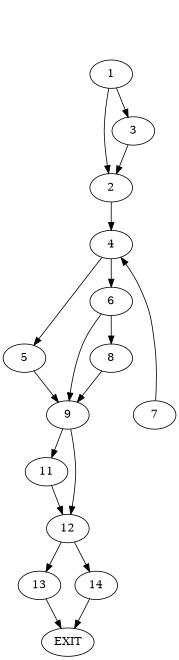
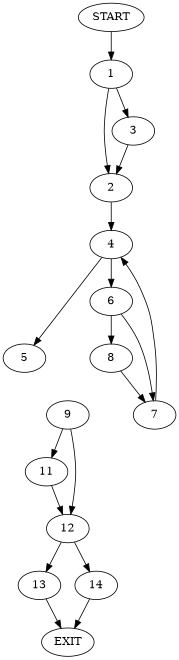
none -> (111, 17)
(80, 351) -> (142, 351)
(44, 383) -> none
(92, 383) -> (130, 383)
